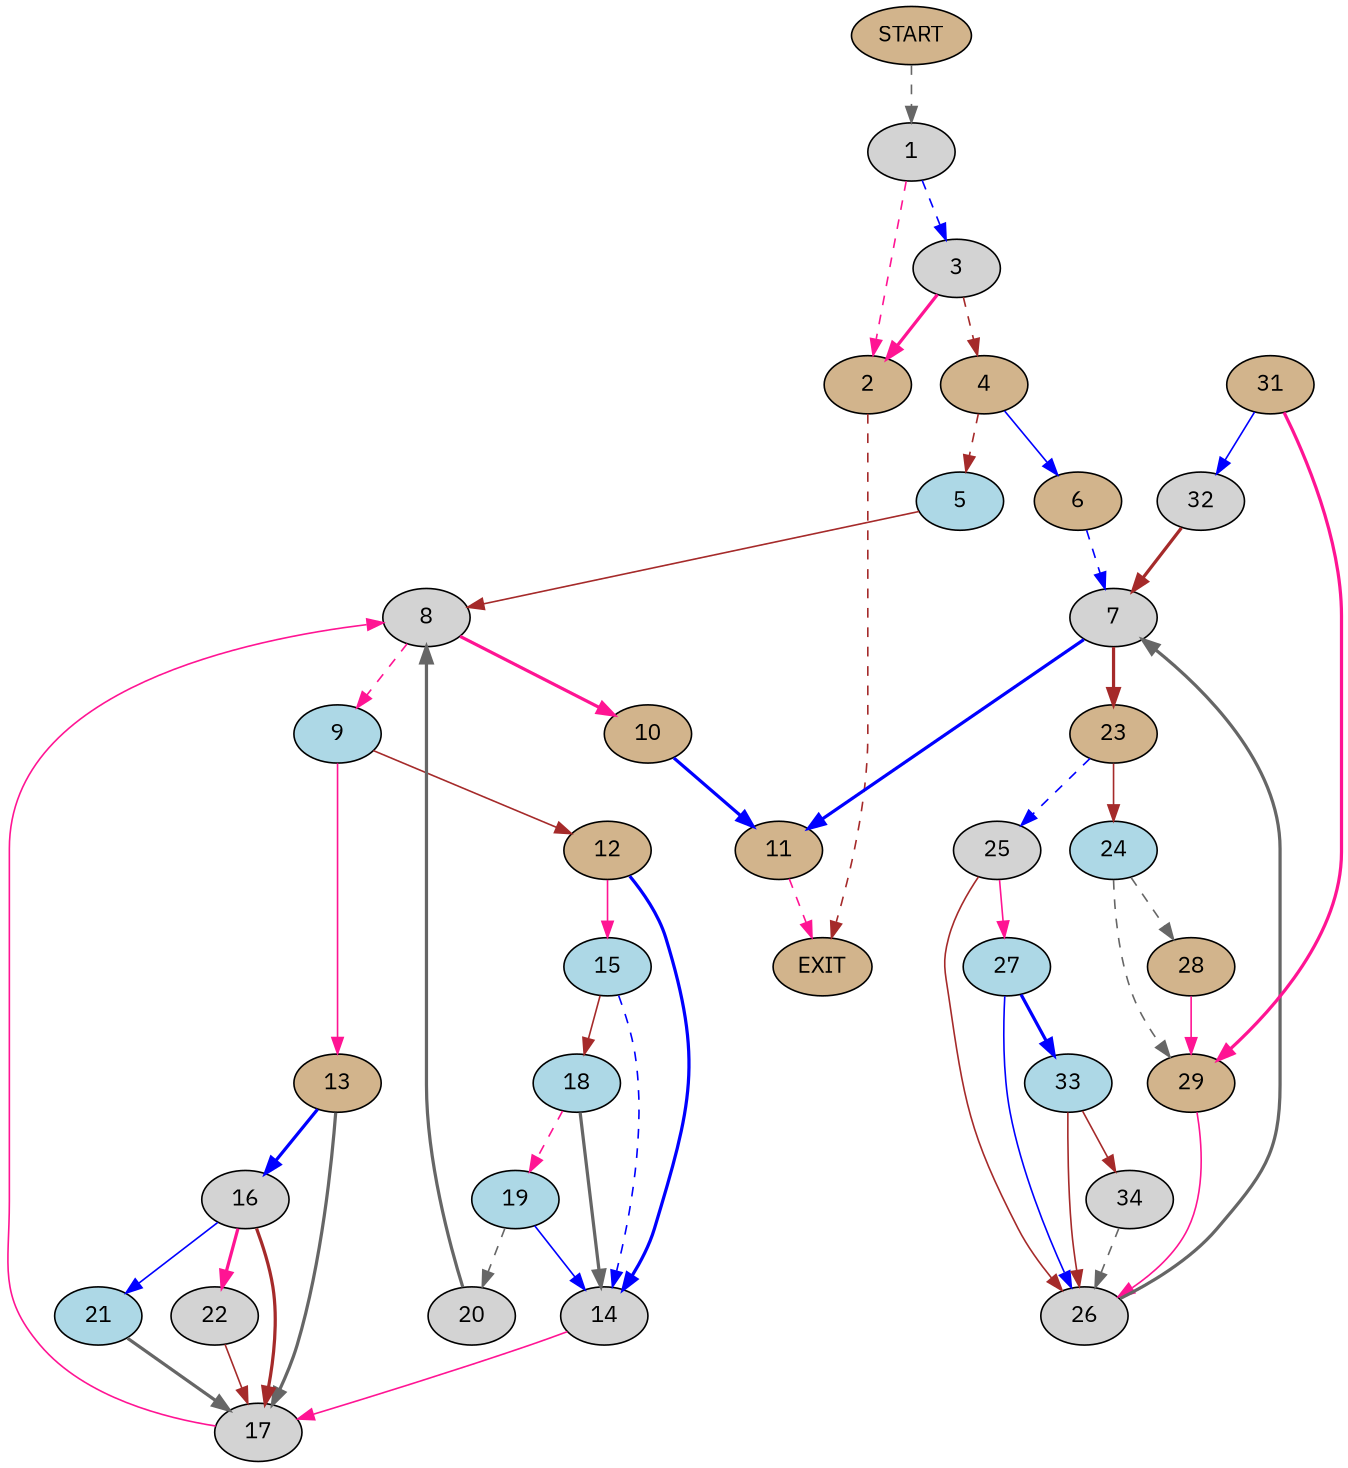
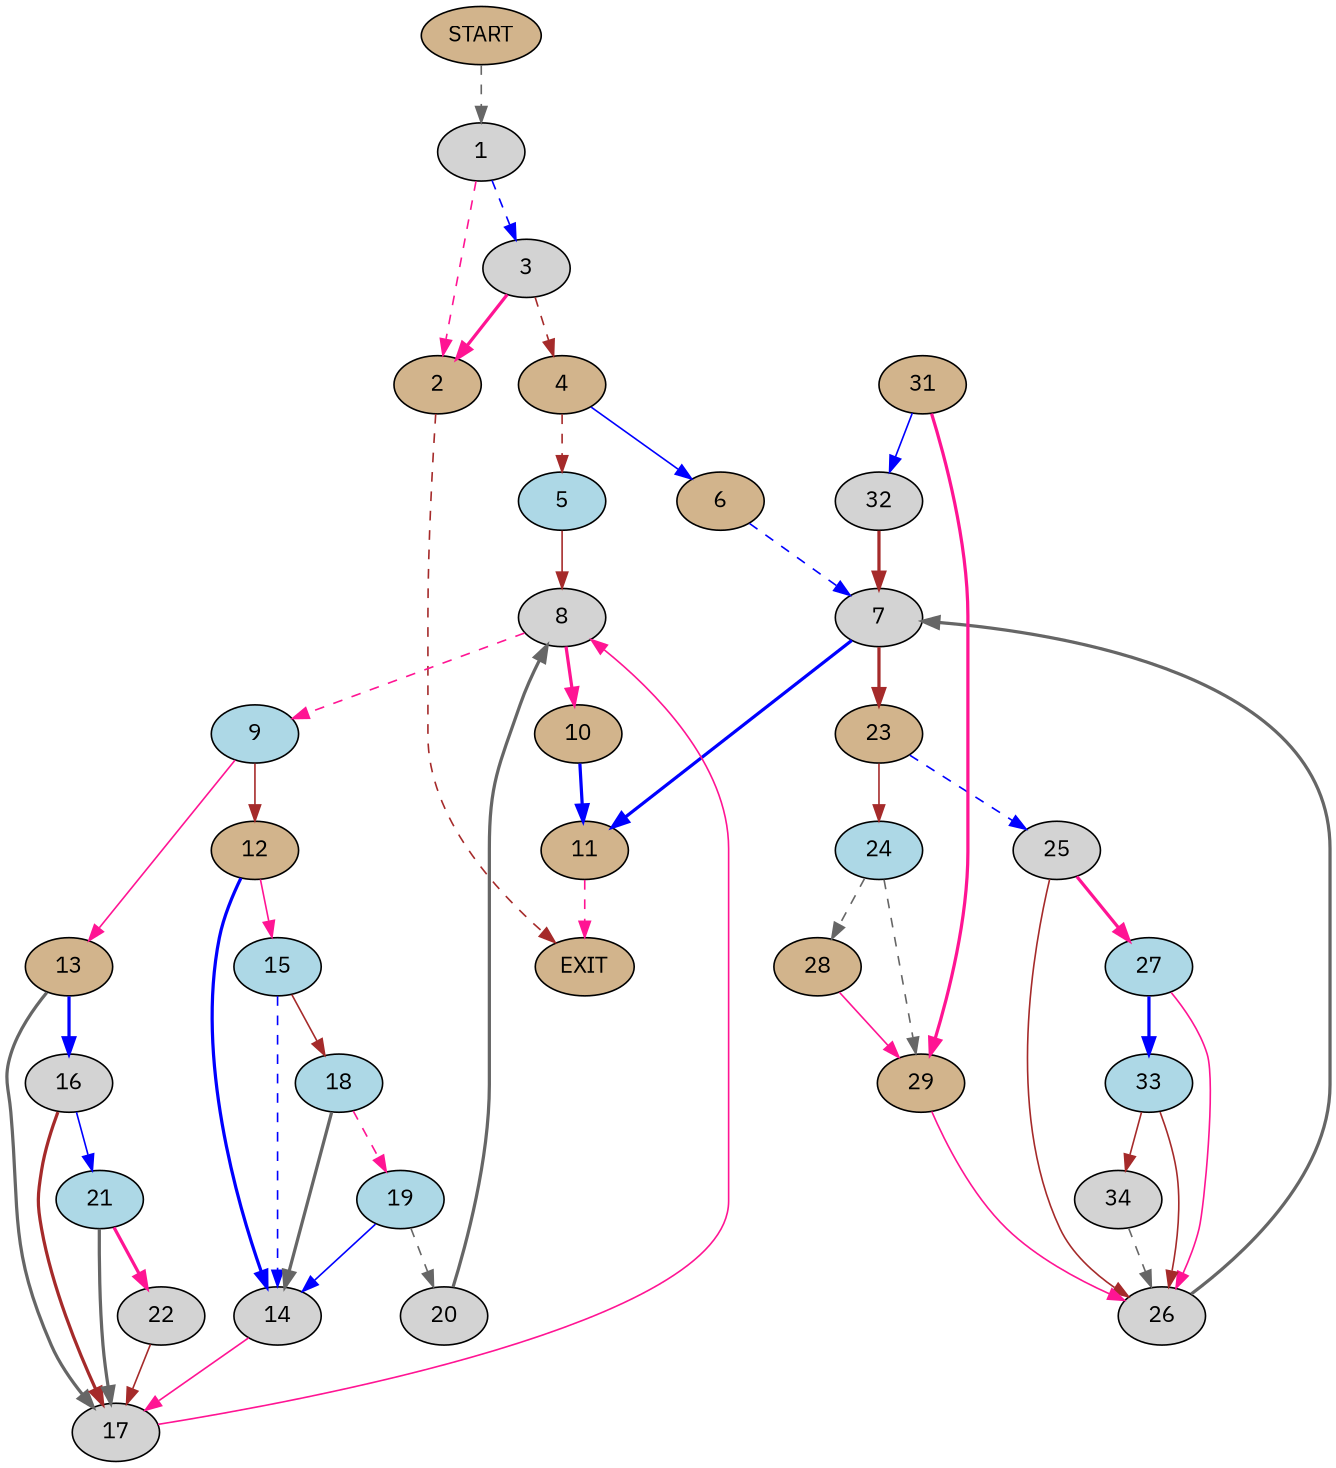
(1001, 901) -> (1098, 902)
(1016, 1138) -> (1209, 1130)
(232, 1250) -> (127, 1251)
